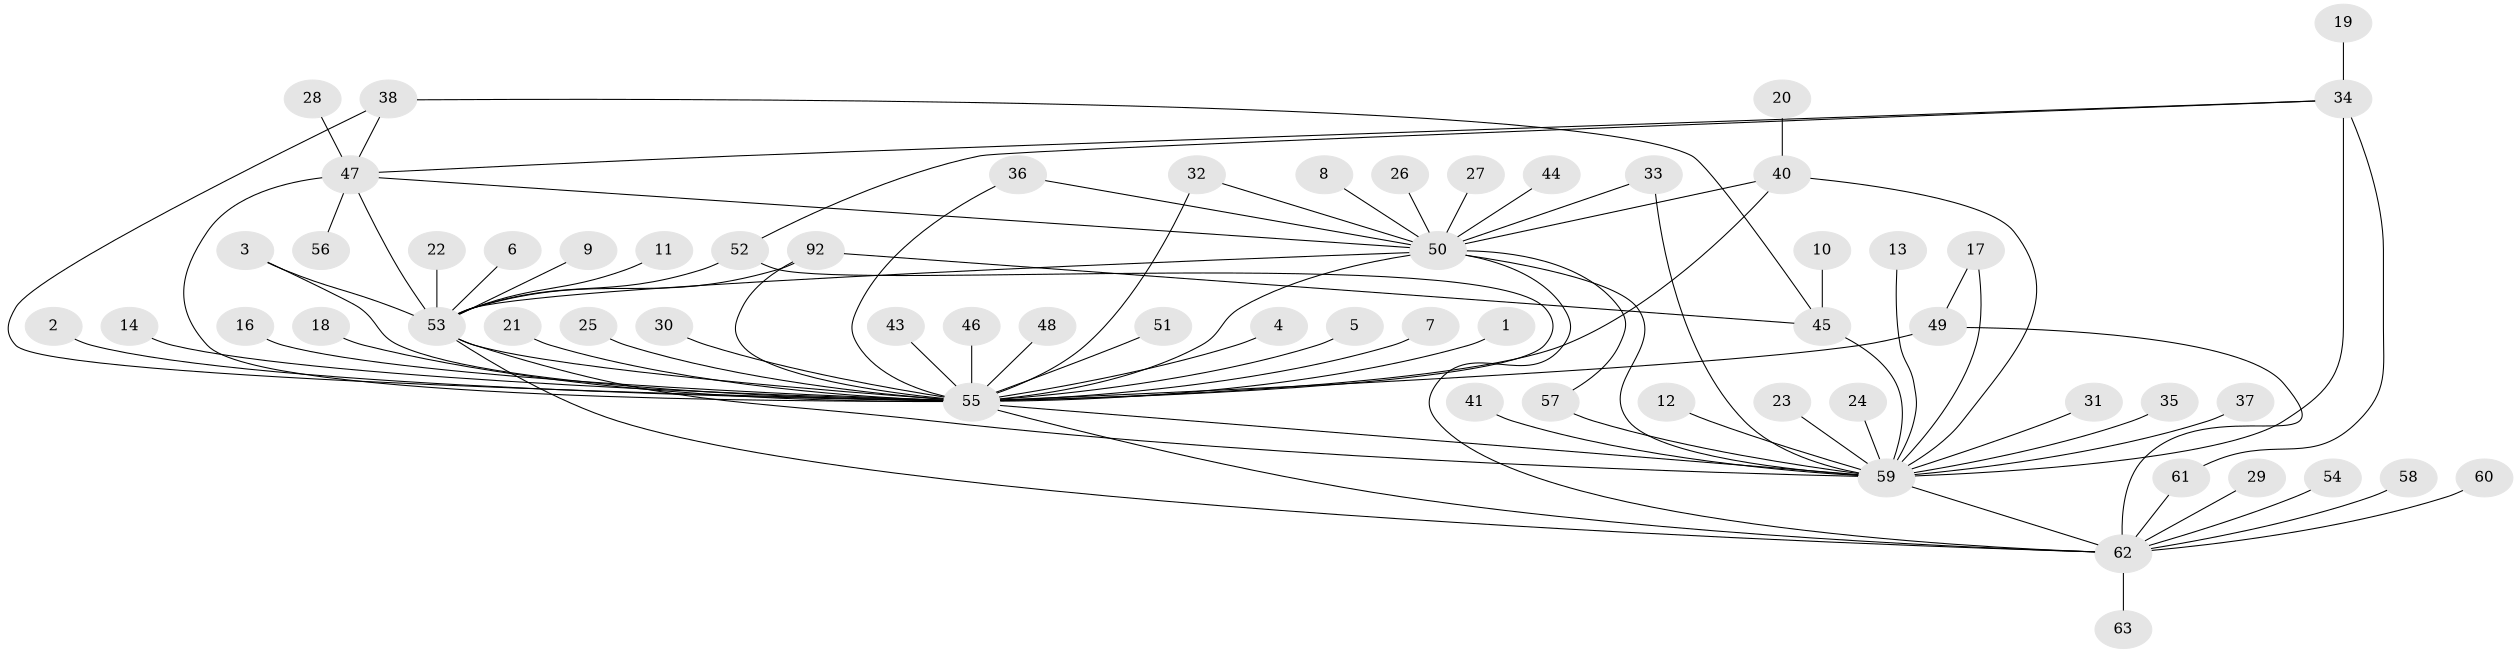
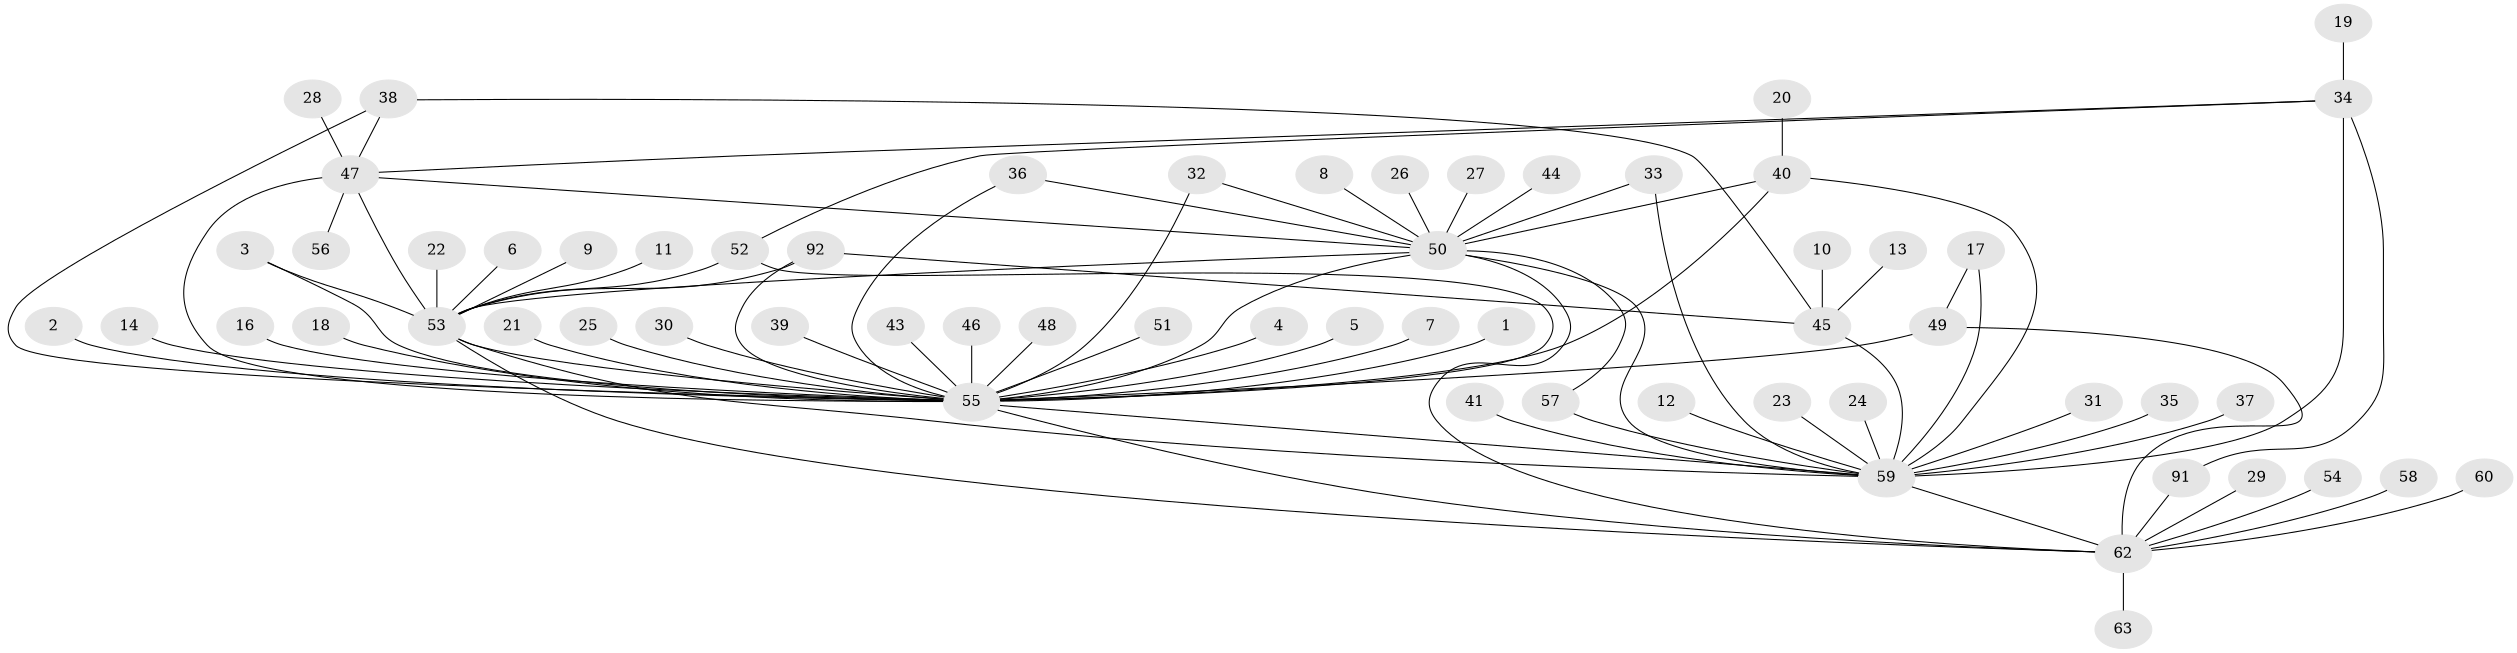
none -> (780, 326)
(1908, 366) -> (1860, 288)
(2181, 478) -> (2181, 478)
